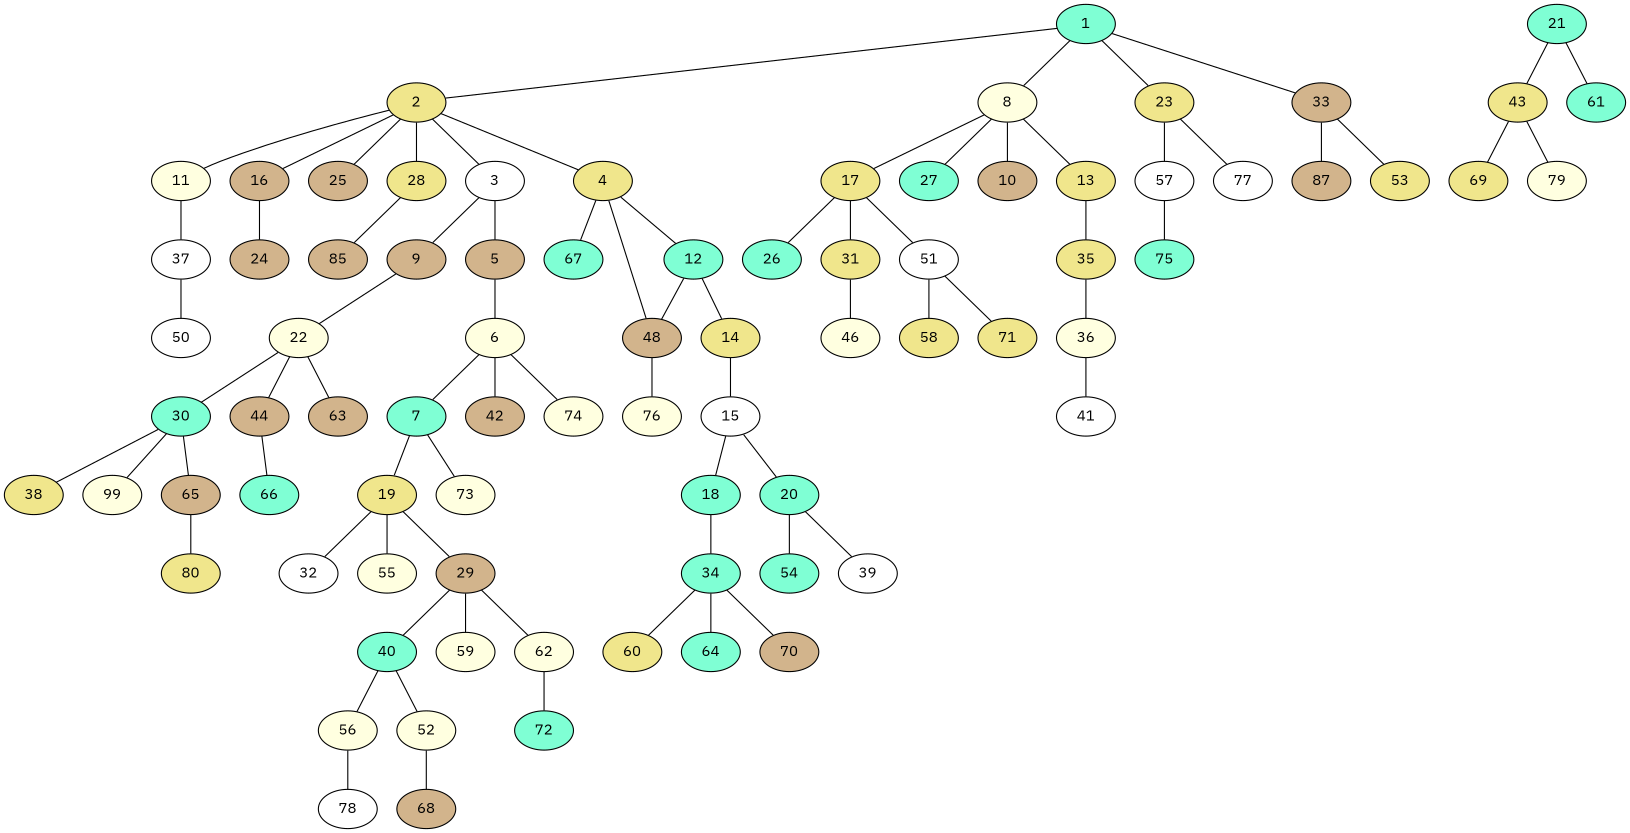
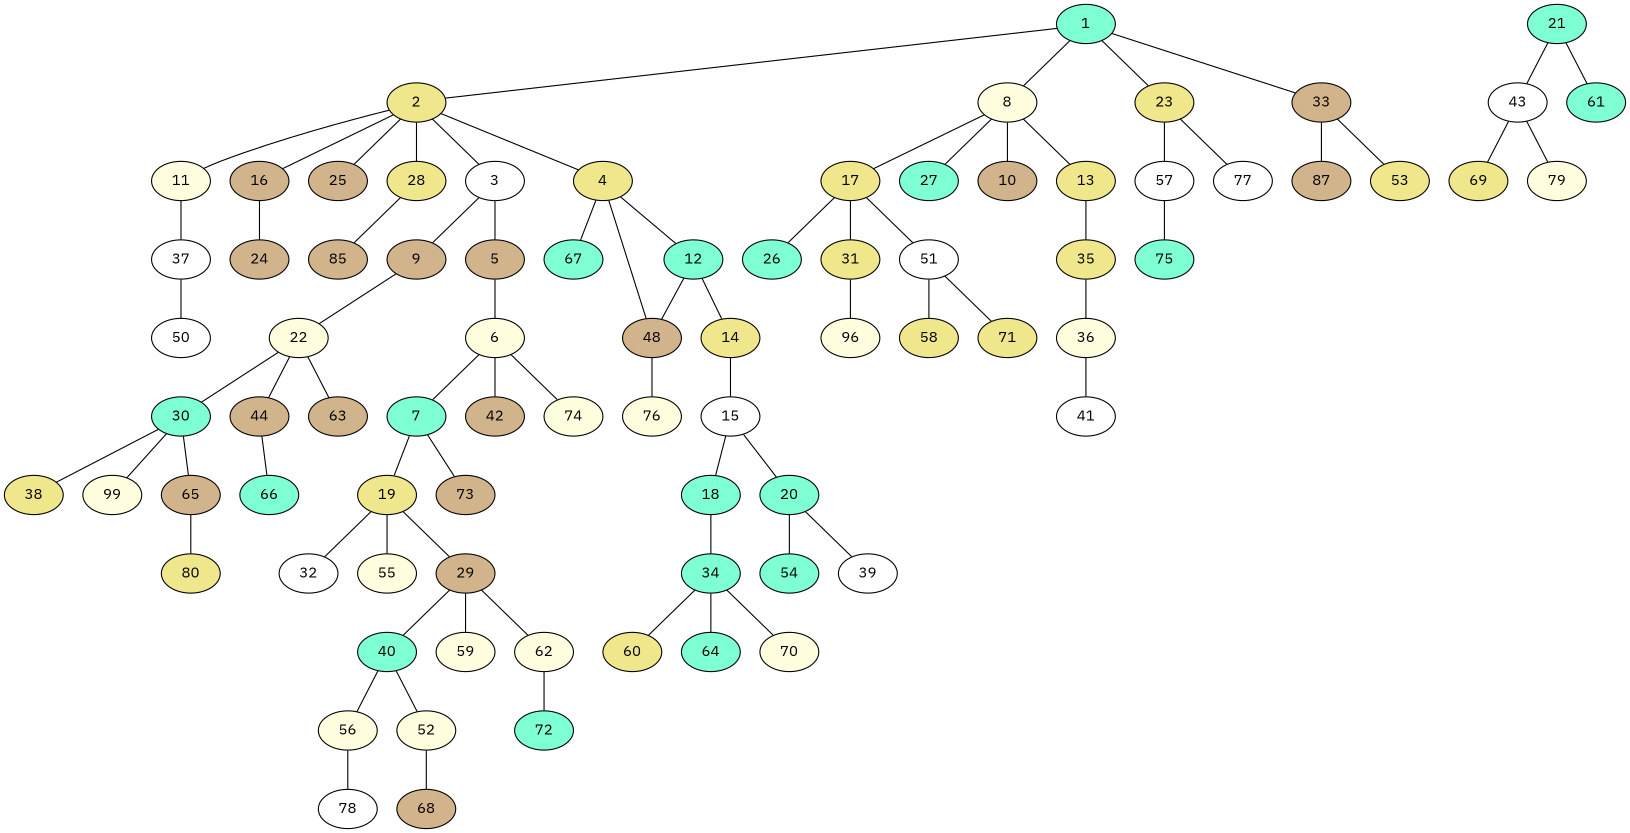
(1518, 102) -> (1518, 102)
(850, 338) -> (850, 338)
(466, 495) -> (466, 495)
(789, 652) -> (789, 652)
